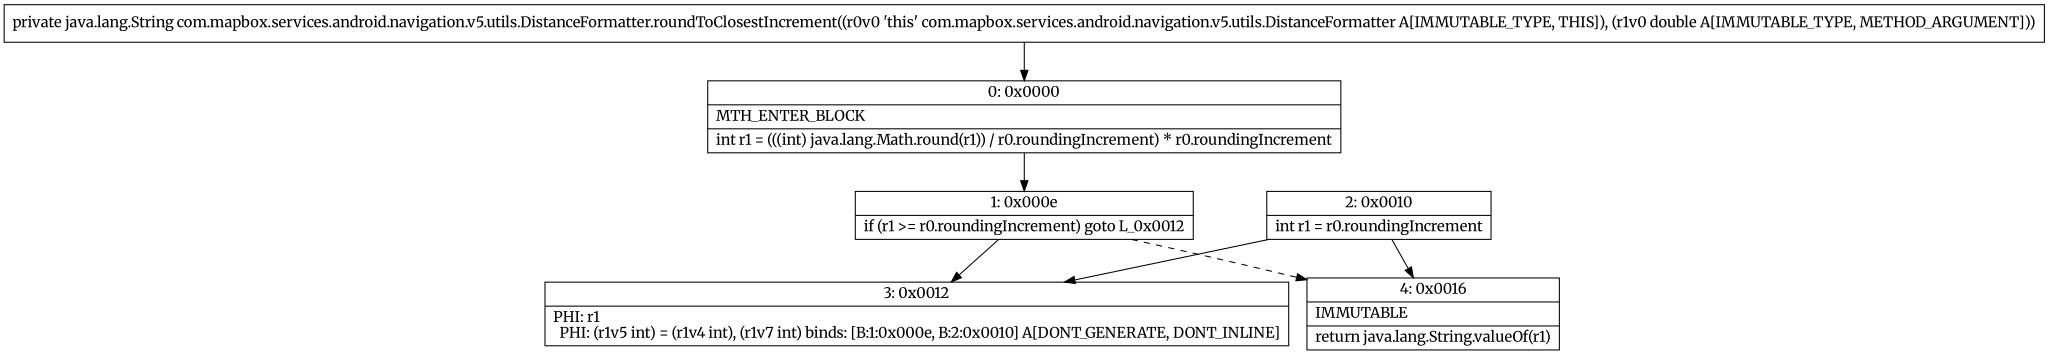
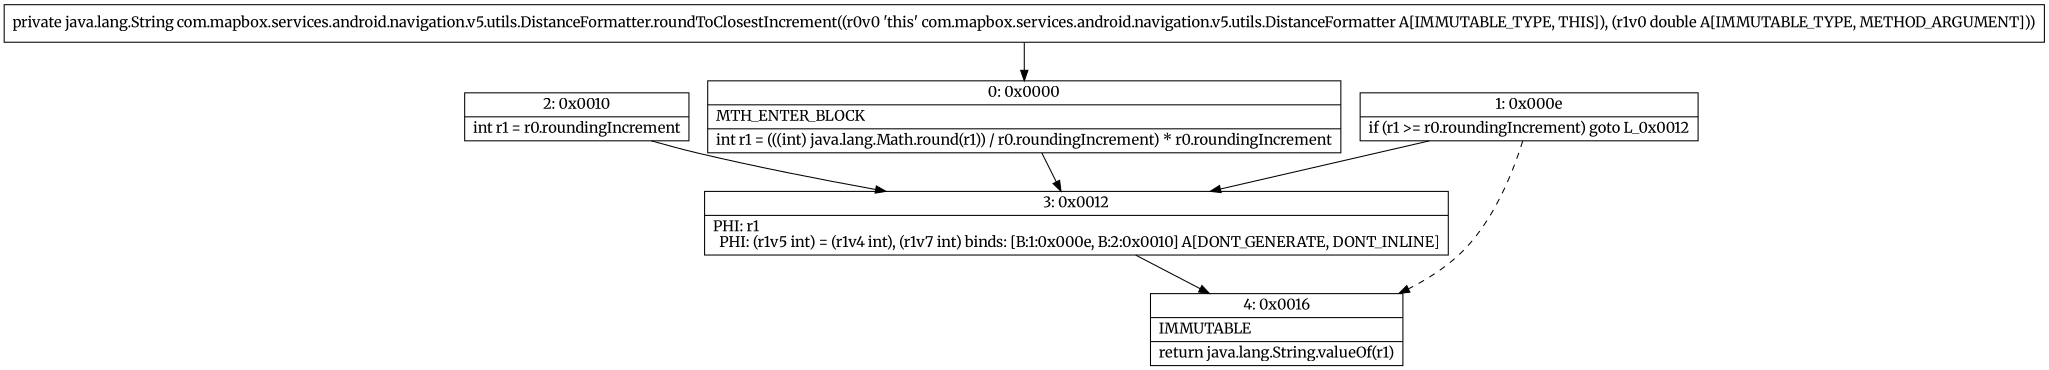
(1024, 167) -> (1049, 167)
(1400, 254) -> (1168, 272)
